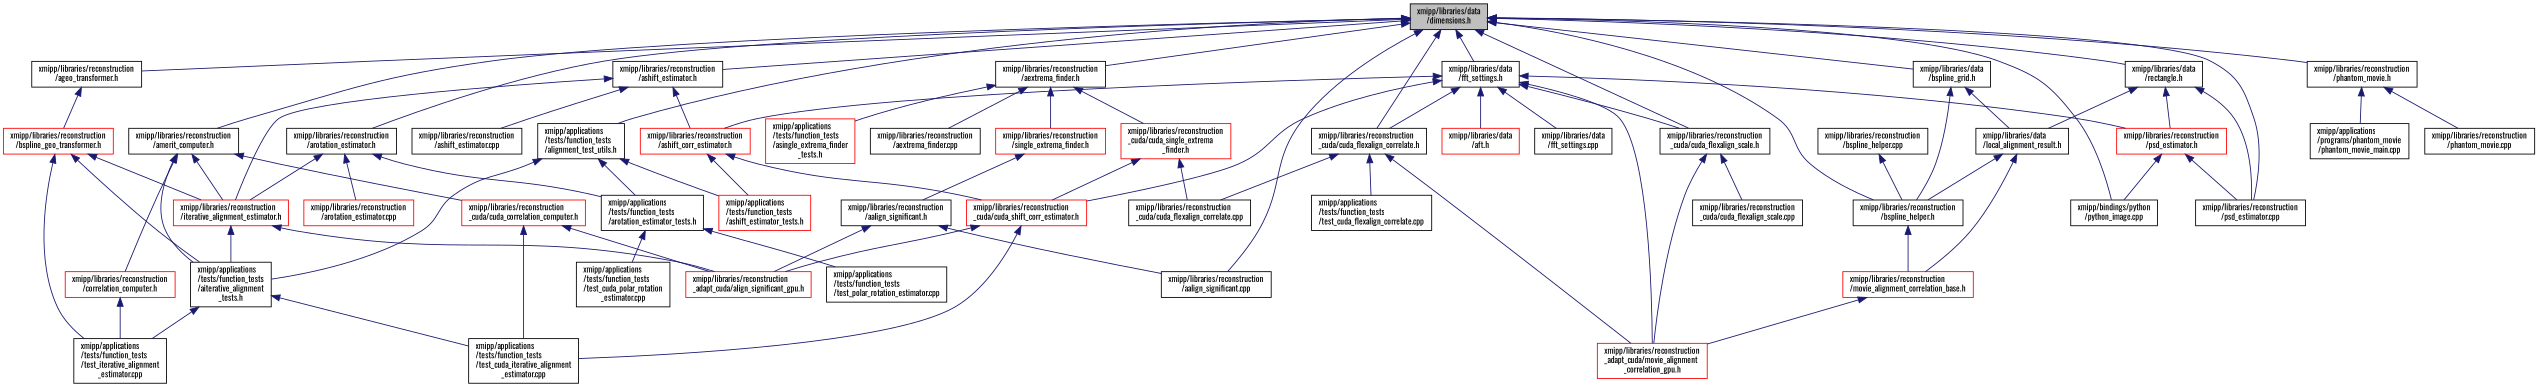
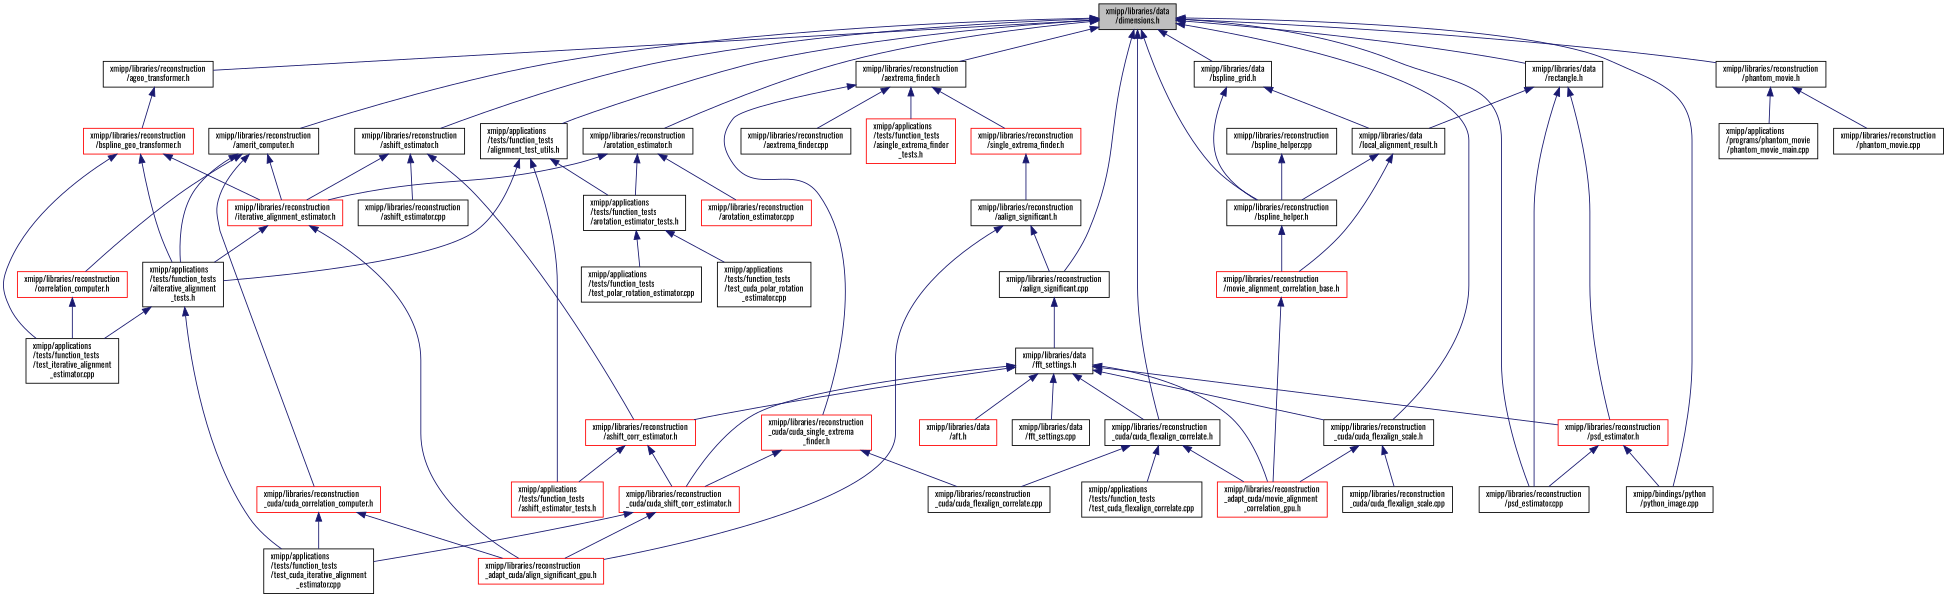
(1467, 49) -> (1054, 327)
